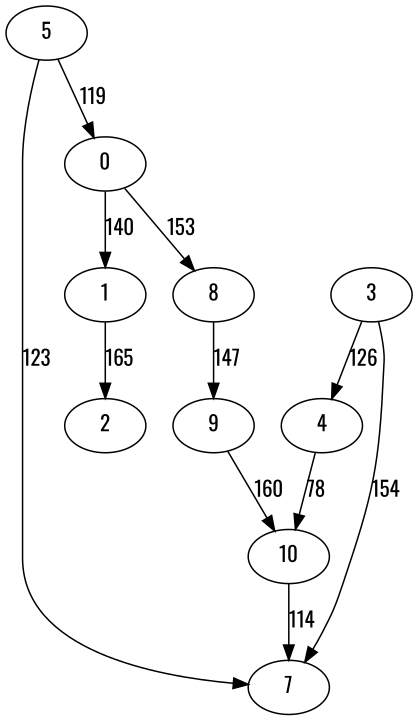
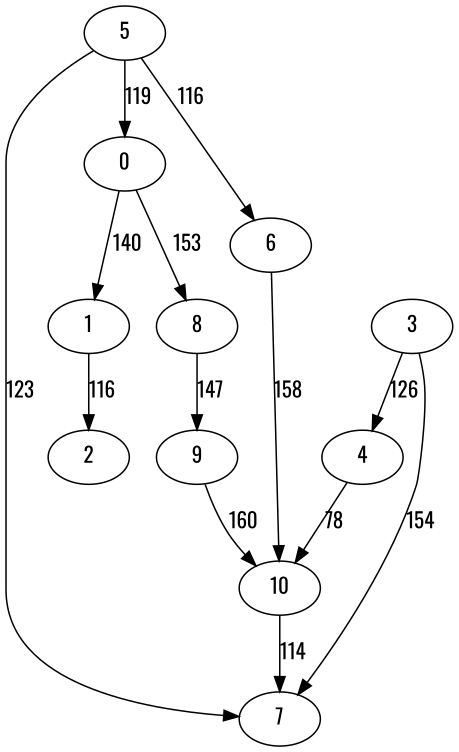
none -> (271, 245)
(120, 360) -> (102, 392)
